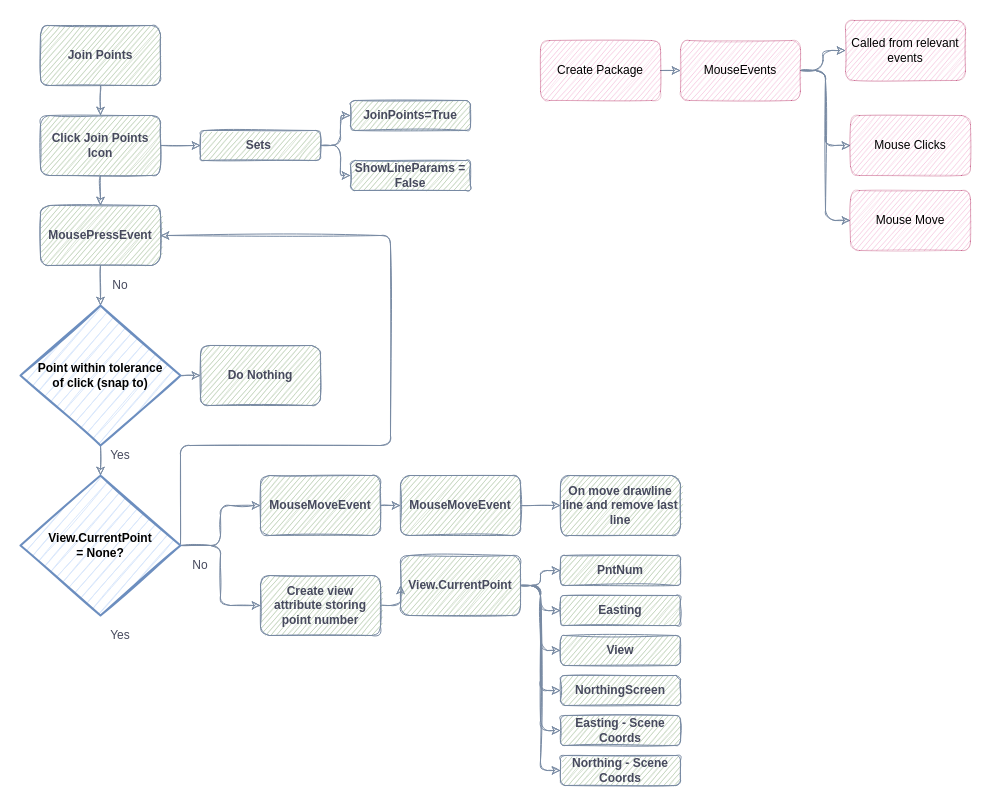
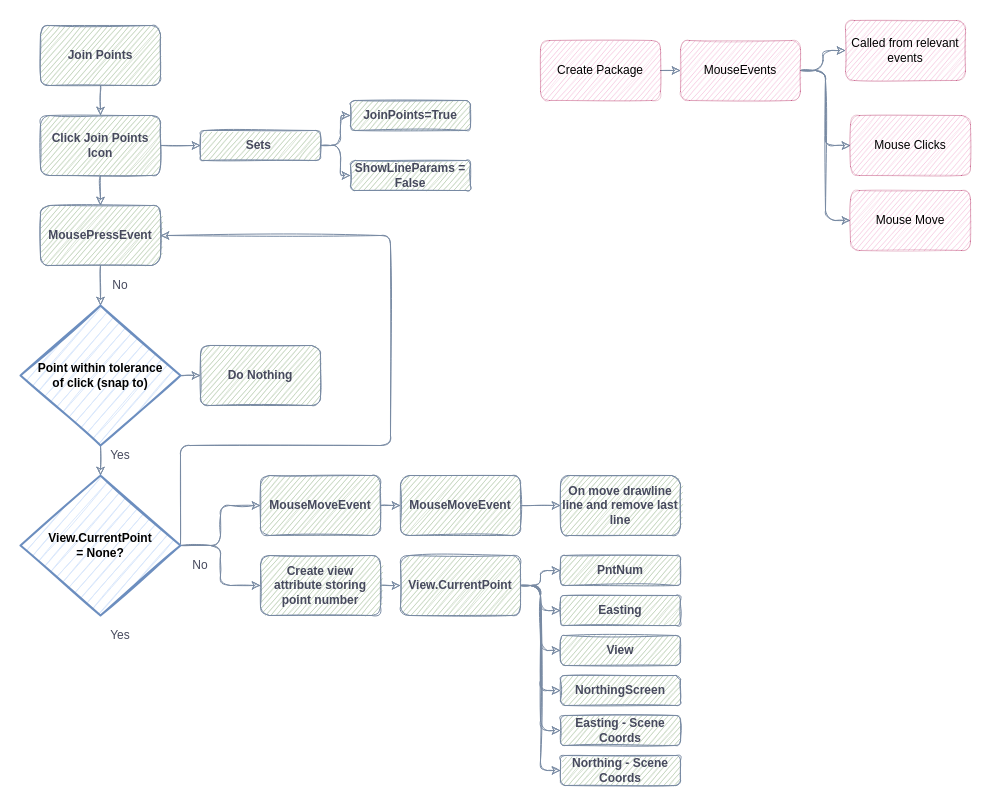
(321, 606) -> (321, 586)
